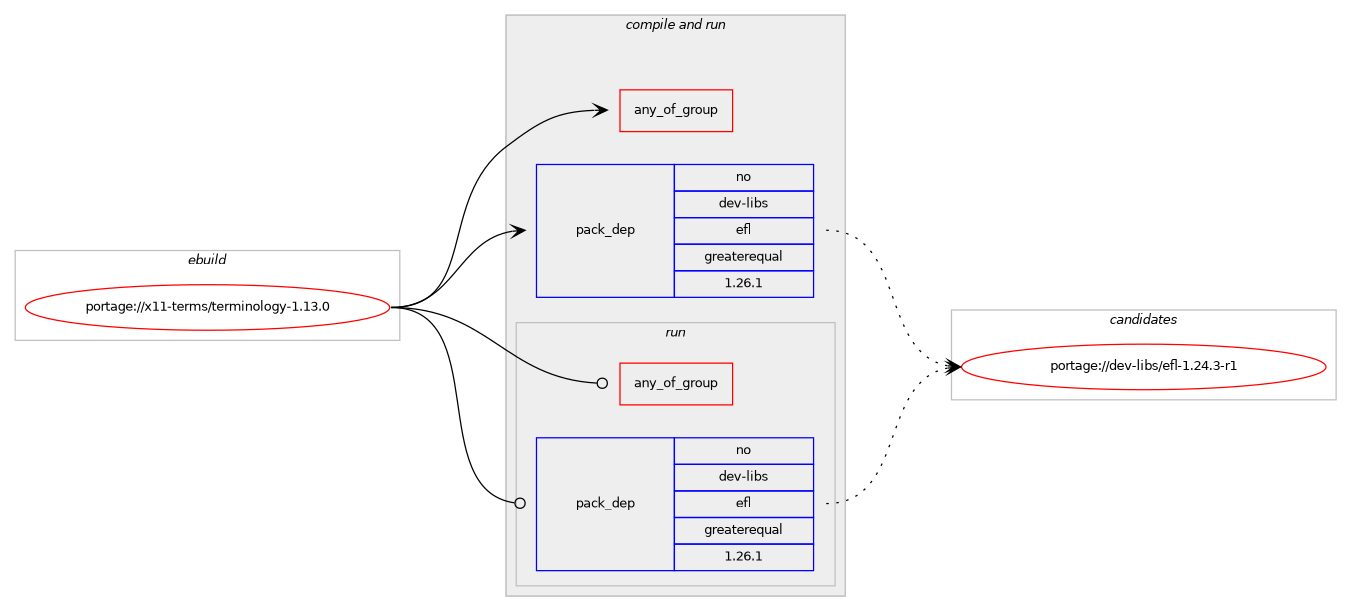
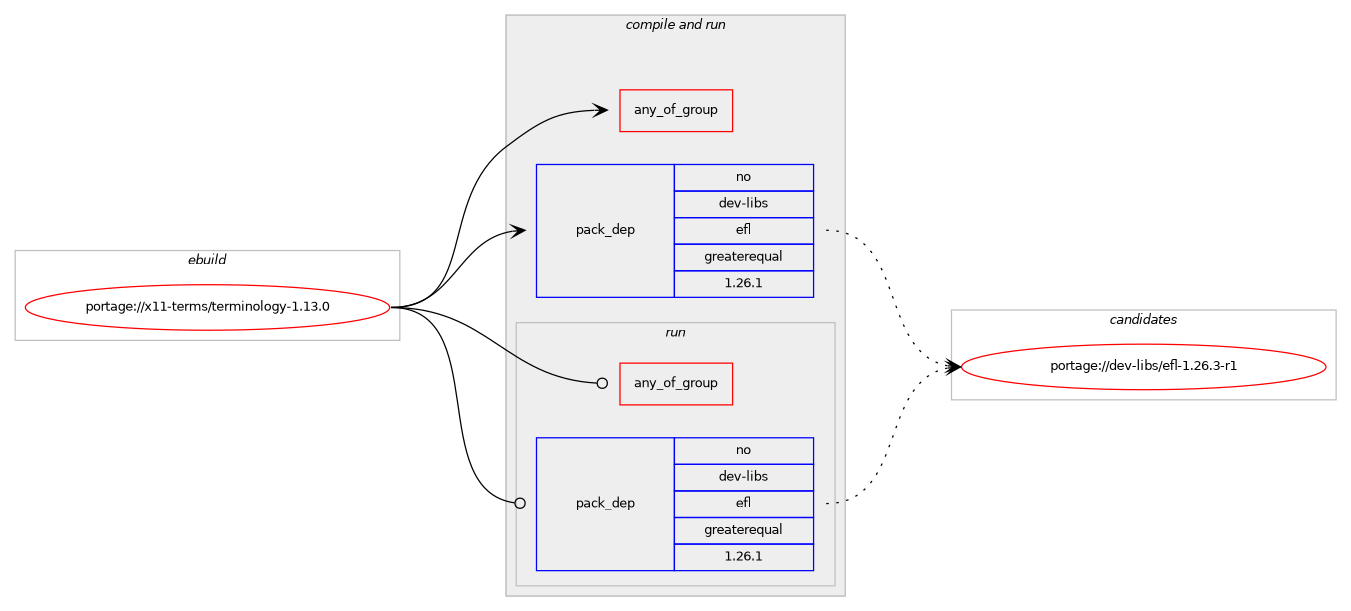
(1144, 367) -> (1144, 367)
